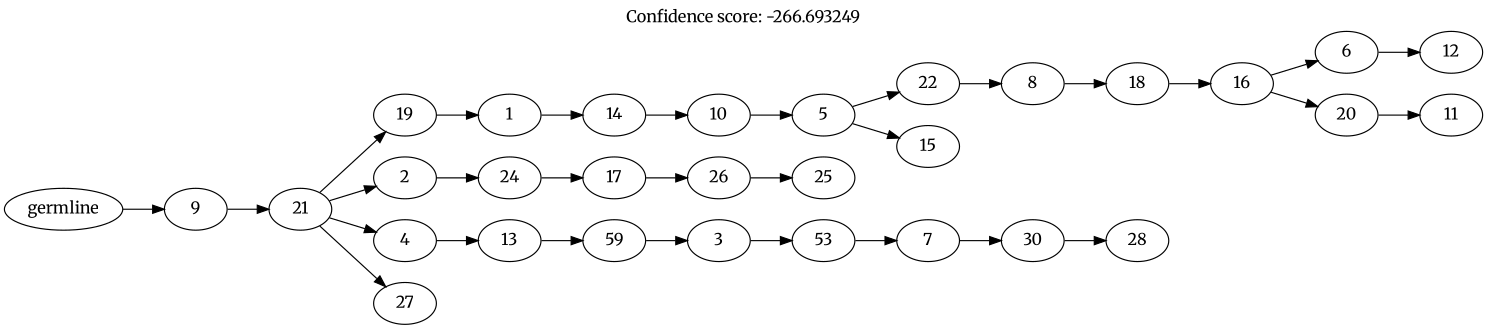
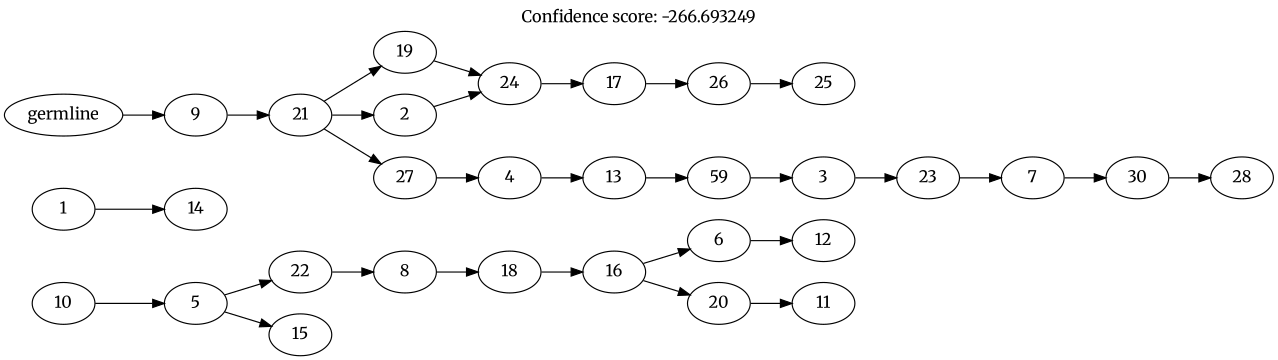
(452, 115) -> (452, 66)
(661, 115) -> none
(347, 223) -> (452, 178)
(824, 241) -> (928, 178)
